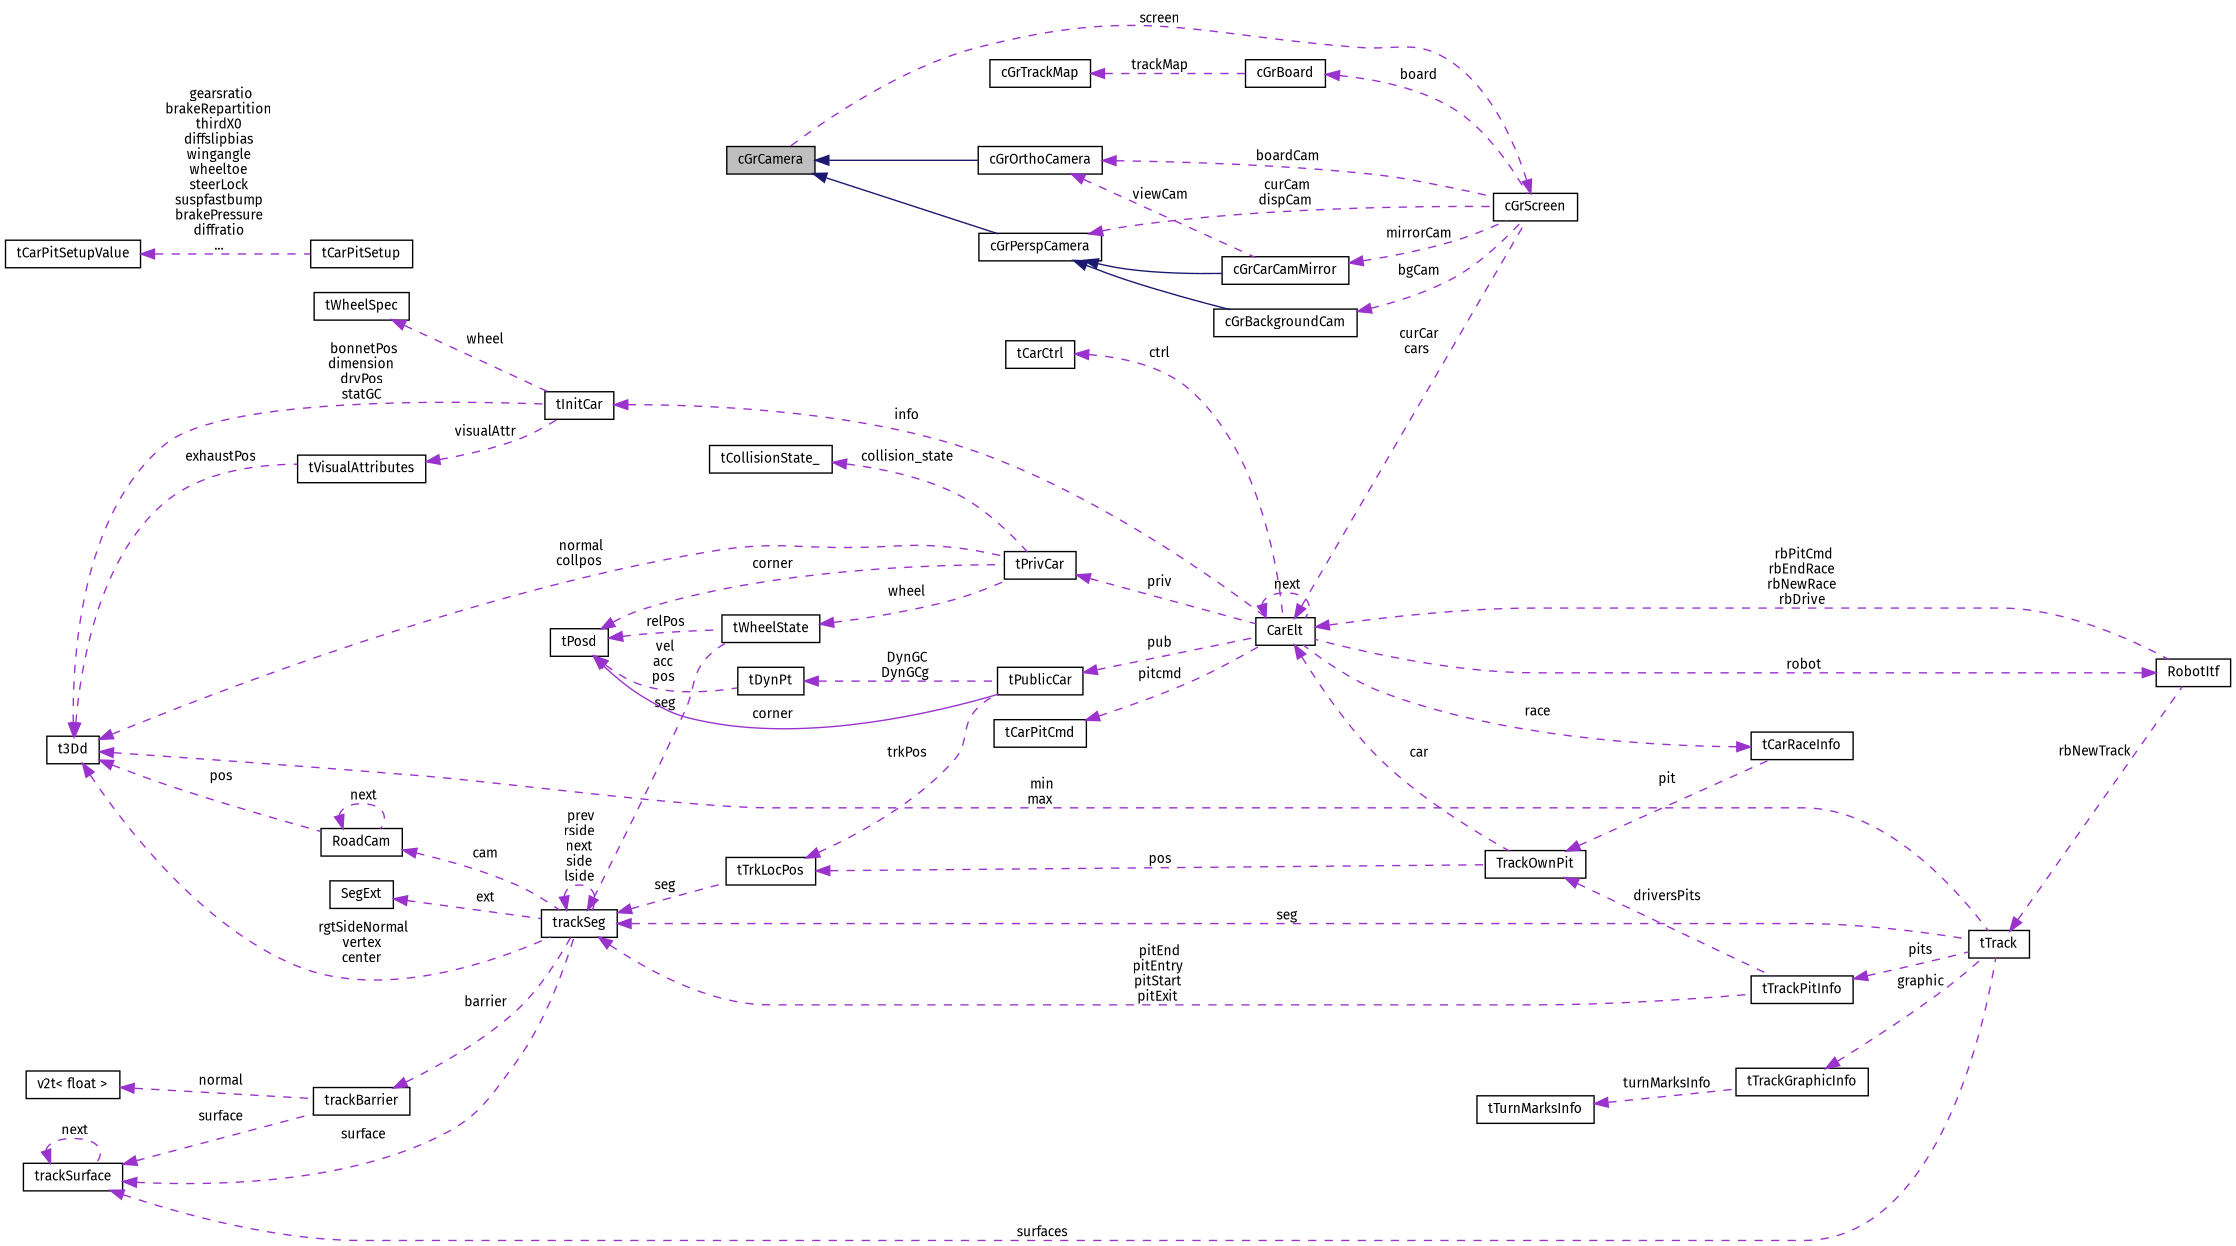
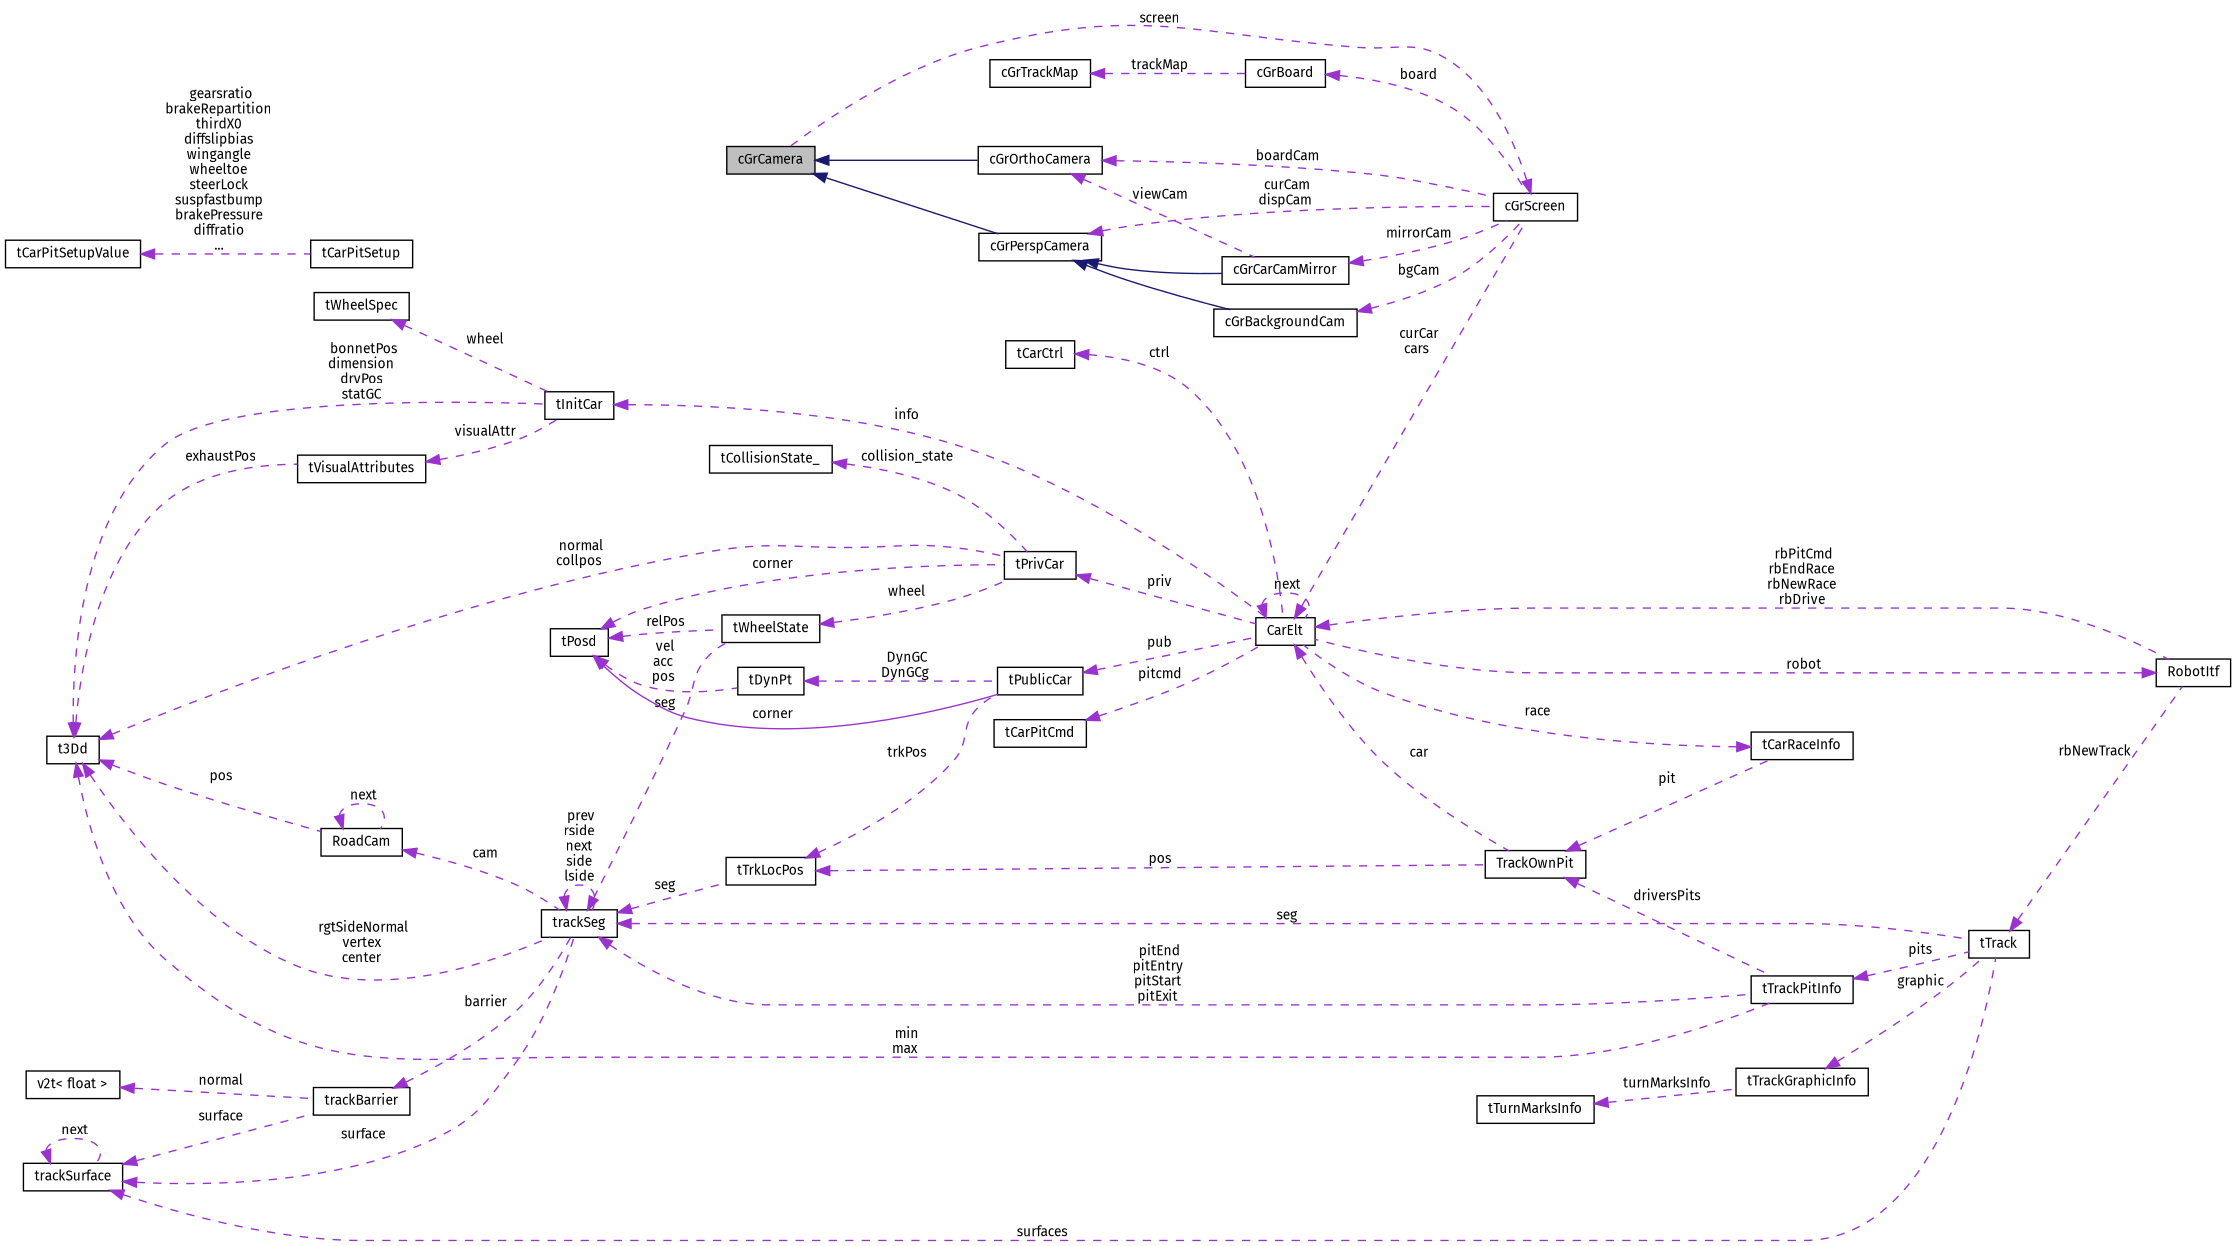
(1072, 808) -> (856, 1057)
(362, 895) -> none
